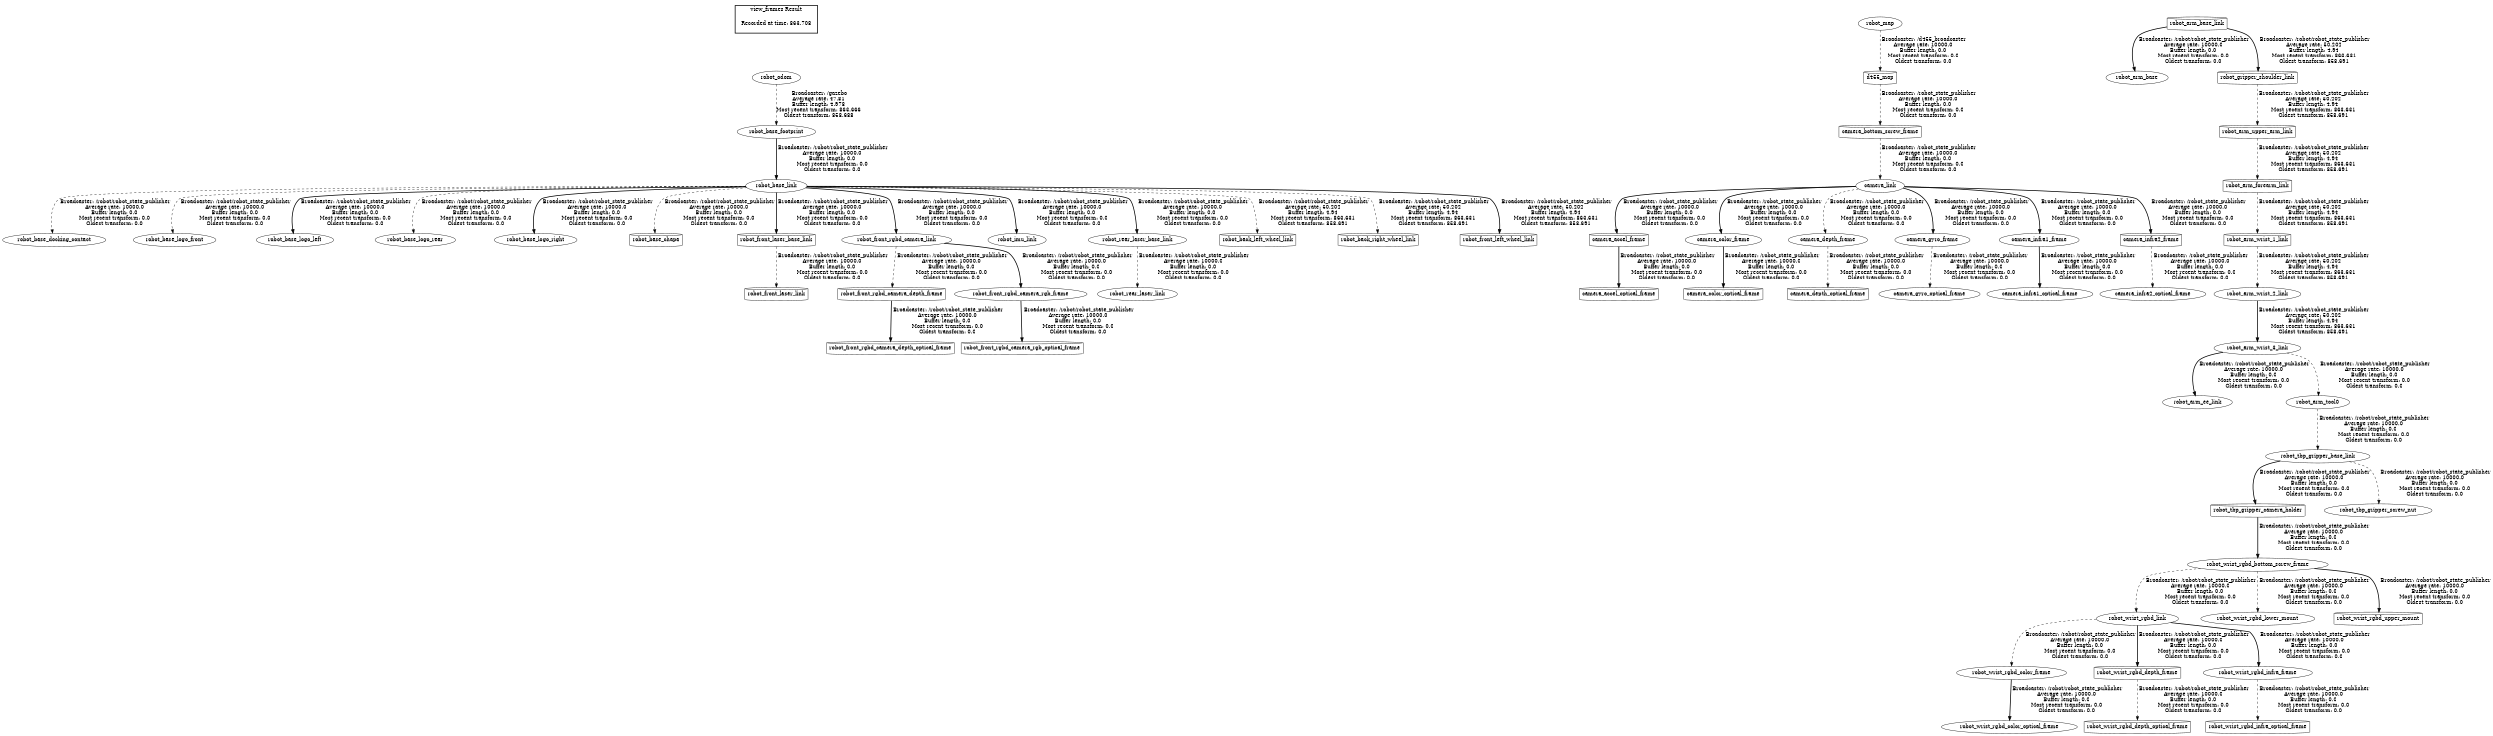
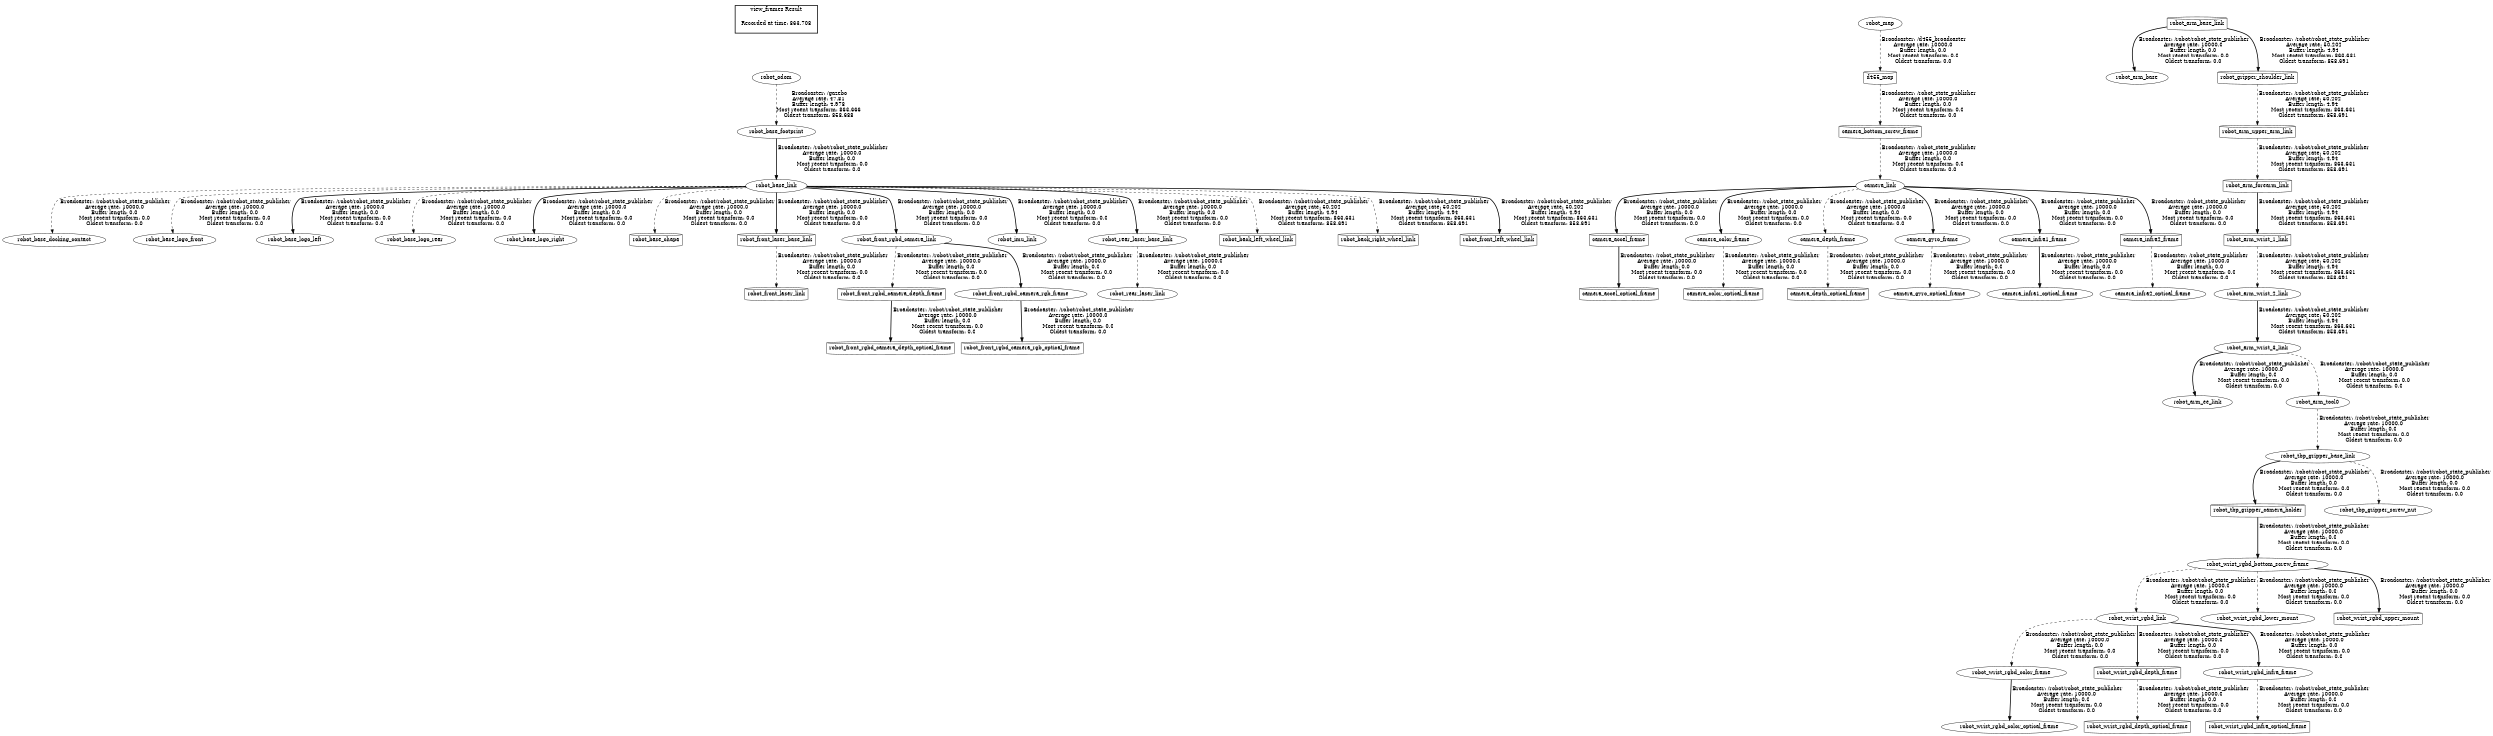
(2257, 211) -> (2257, 211)
(1723, 265) -> (1723, 265)
